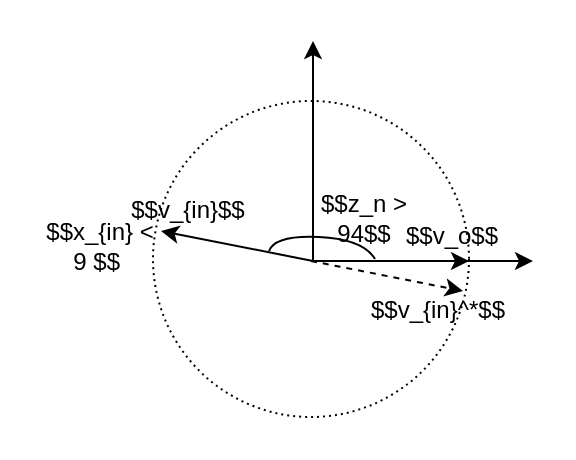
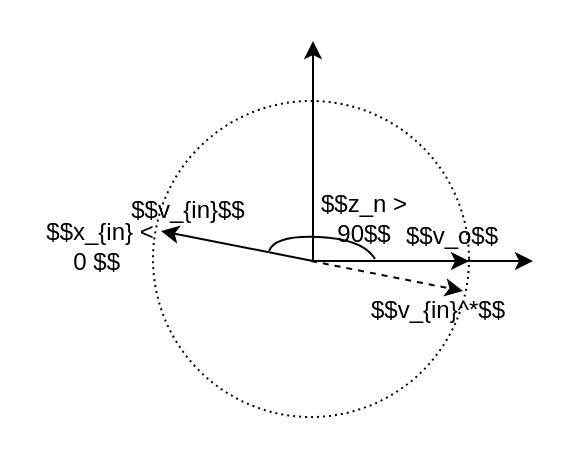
(365, 219) -> (365, 219)
(101, 247) -> (101, 247)
